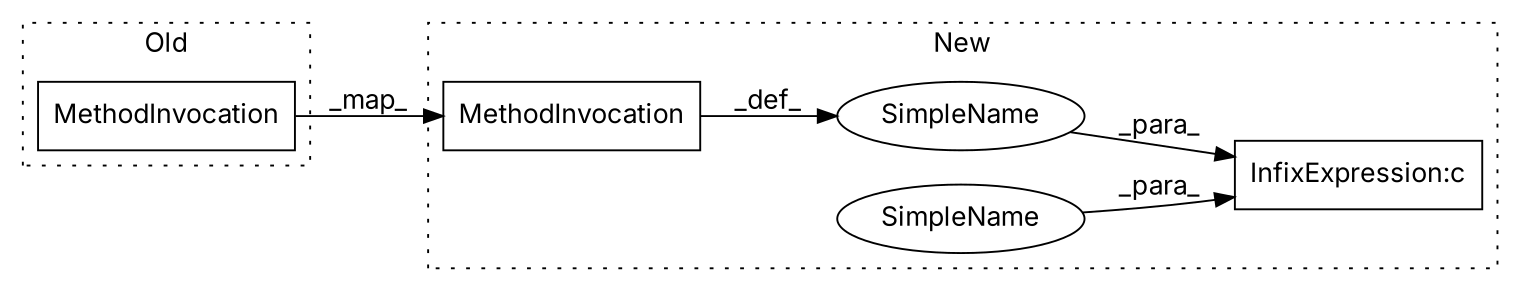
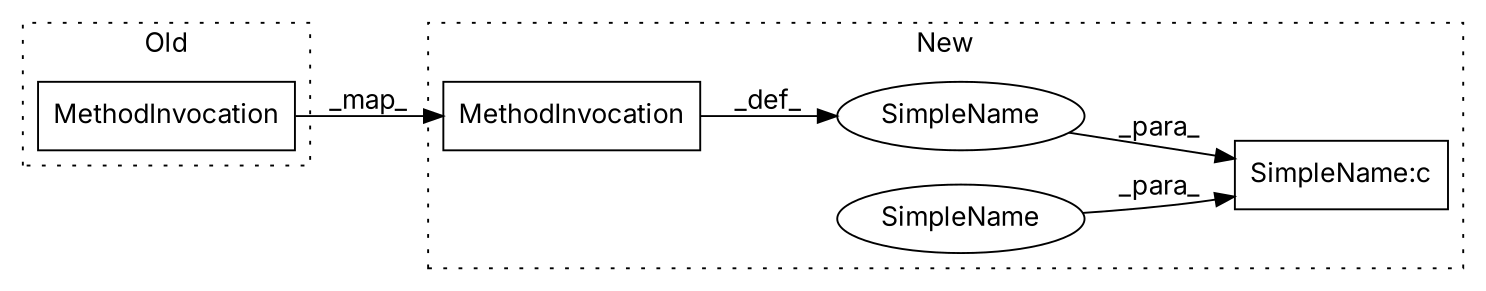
(1359, 175) -> (1341, 175)
